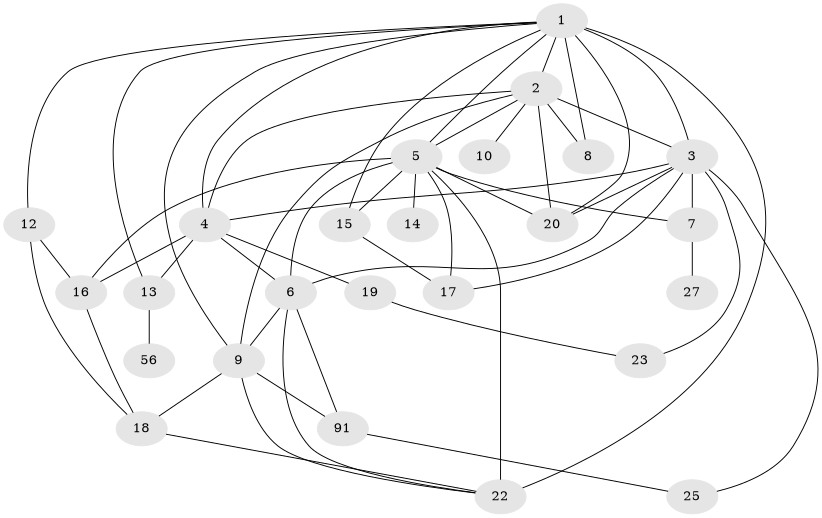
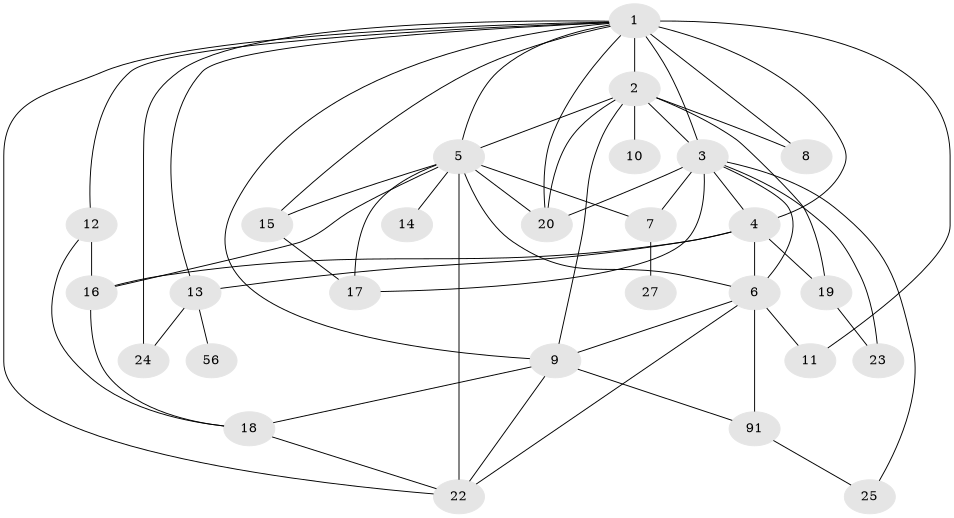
(338, 111) -> (765, 166)
none -> (144, 361)
none -> (810, 361)
